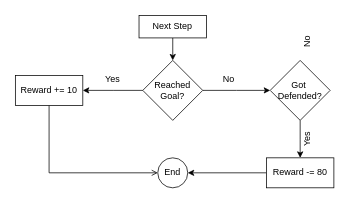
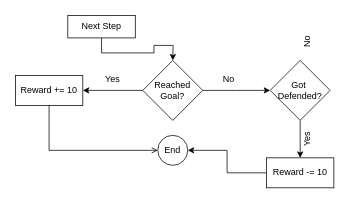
(173, 27) -> (102, 27)
(173, 173) -> (173, 150)
(300, 173) -> (300, 173)
